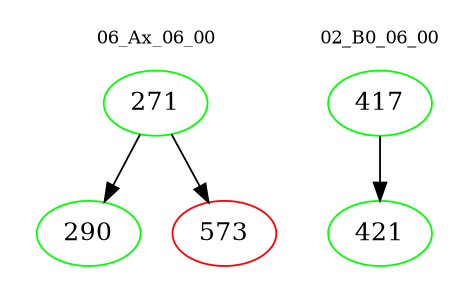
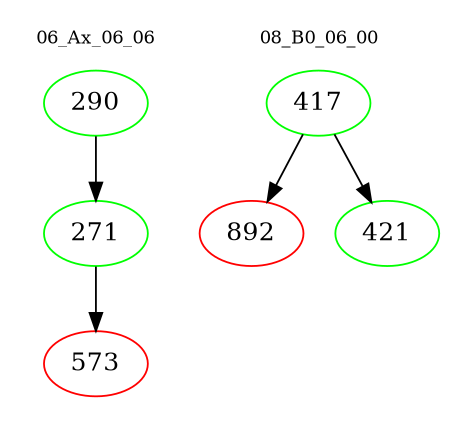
(157, 39) -> (96, 39)
(380, 39) -> (319, 39)
(127, 160) -> (96, 159)
none -> (252, 233)
